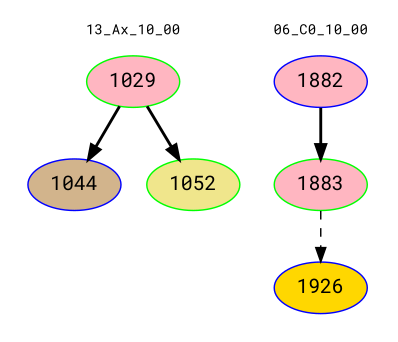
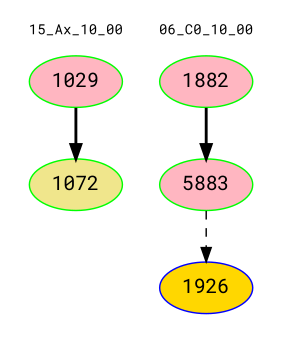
(134, 31) -> (77, 31)
(321, 82) -> (206, 82)
(74, 185) -> none
(193, 185) -> (76, 185)
(321, 185) -> (206, 185)
